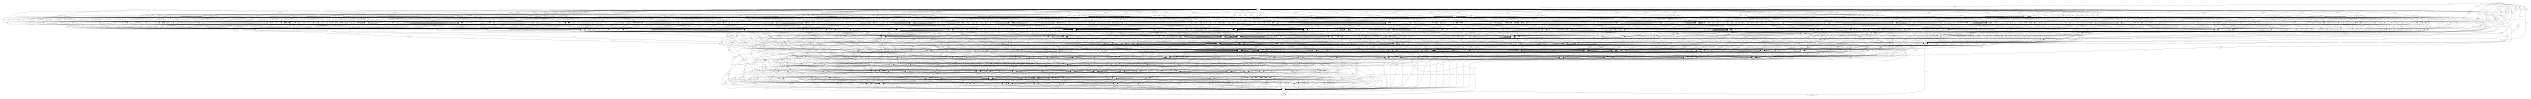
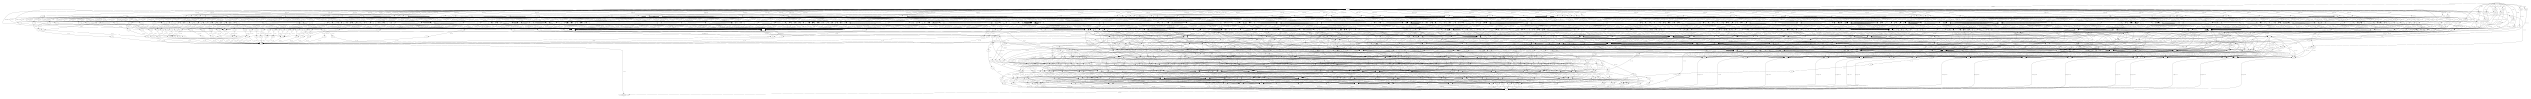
(1284, 95) -> none
